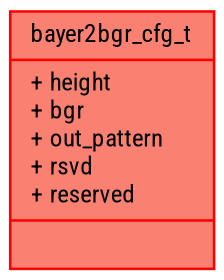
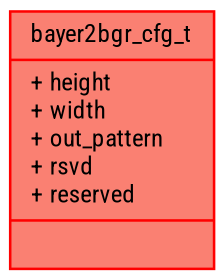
(59, 111) -> (69, 111)
